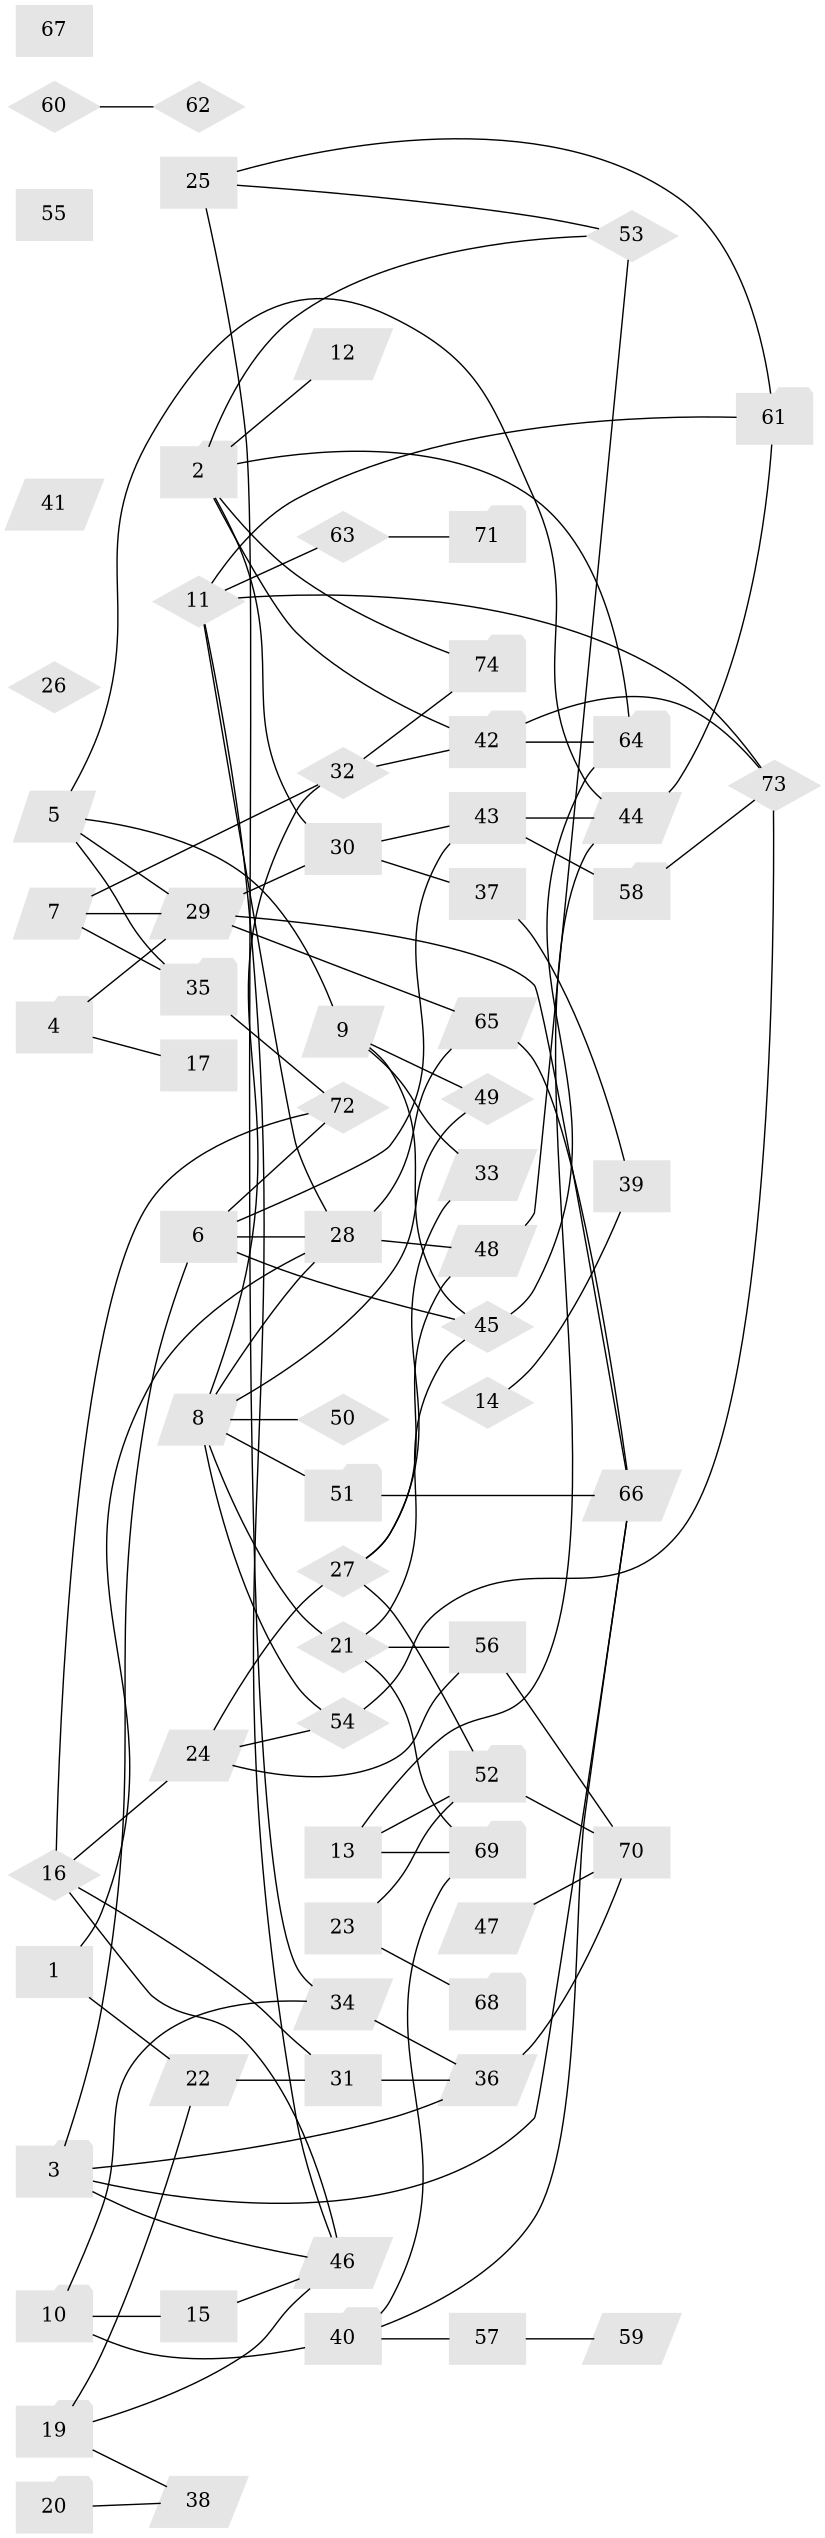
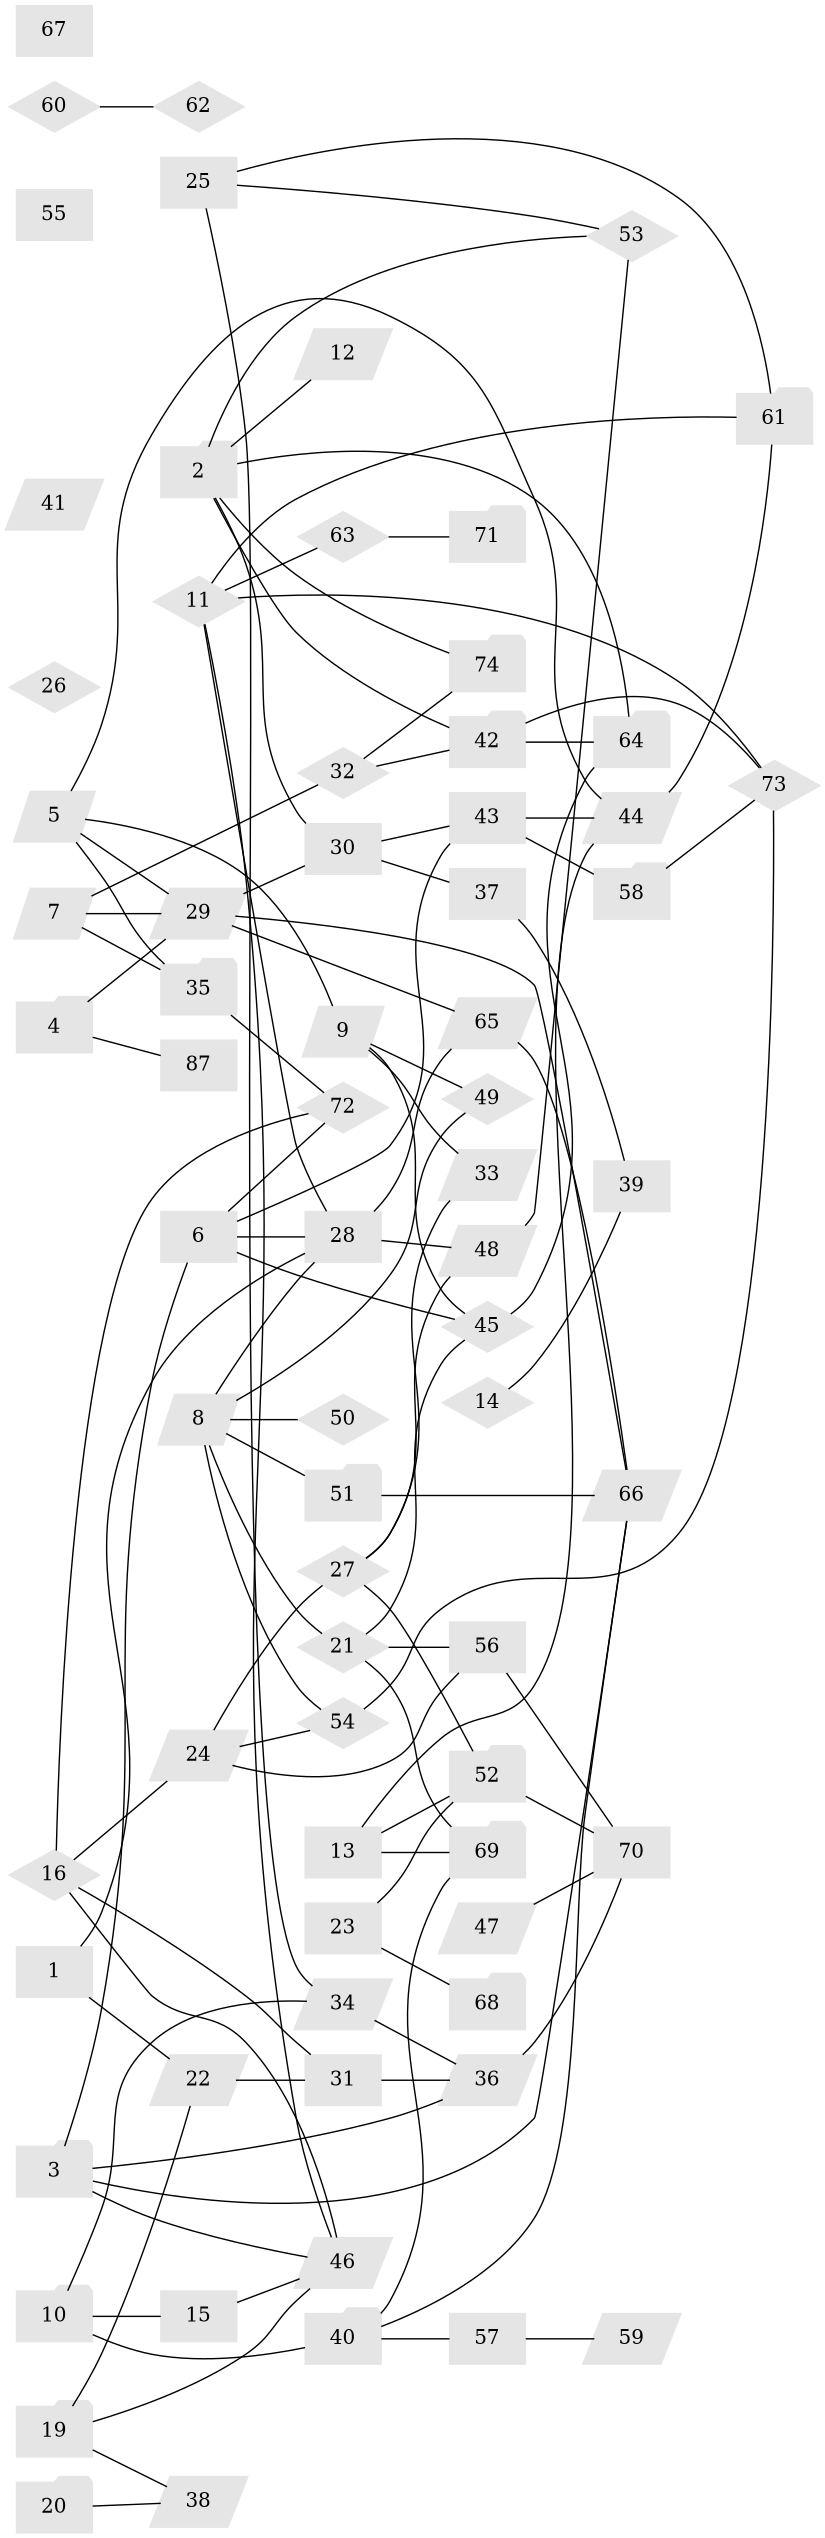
(199, 1065) -> (199, 1065)
(254, 1084) -> none
